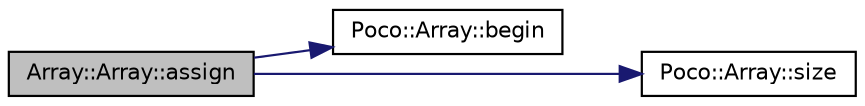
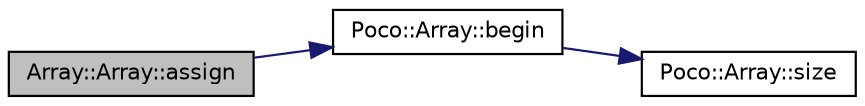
(437, 74) -> (591, 52)
